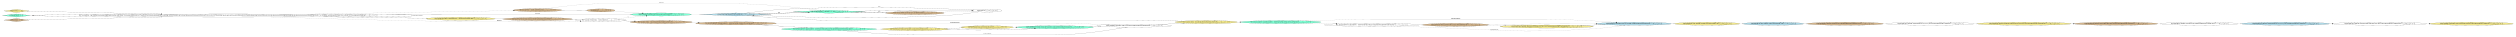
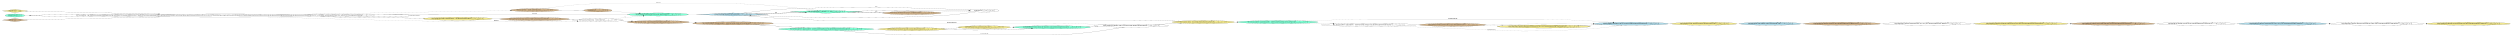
(16, 16) -> (15, 16)
